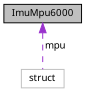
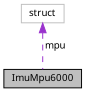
(43, 51) -> (43, 51)
